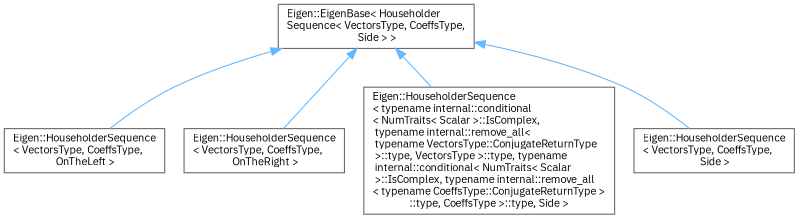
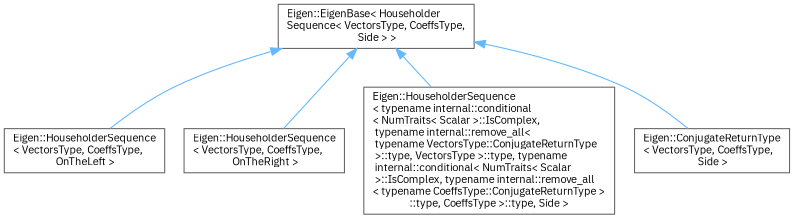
(714, 151) -> (712, 151)
